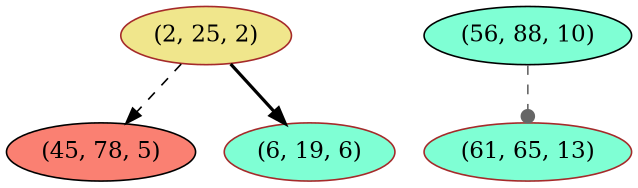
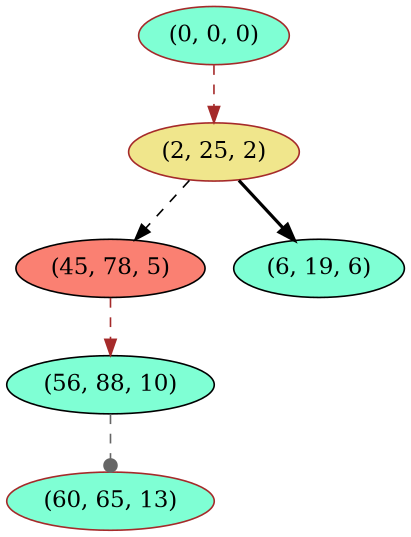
none -> (214, 36)
(310, 152) -> (319, 268)
(528, 152) -> (110, 501)
none -> (110, 319)
